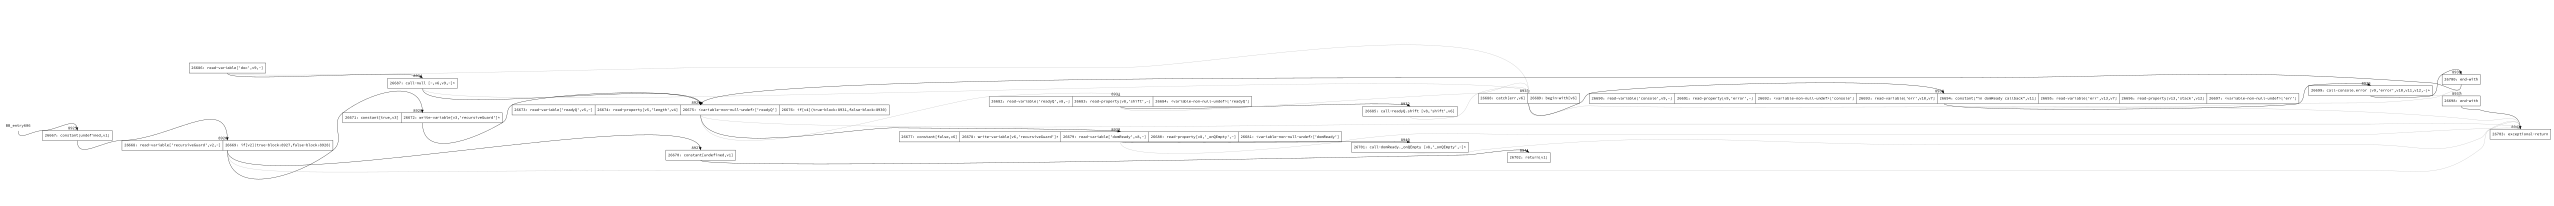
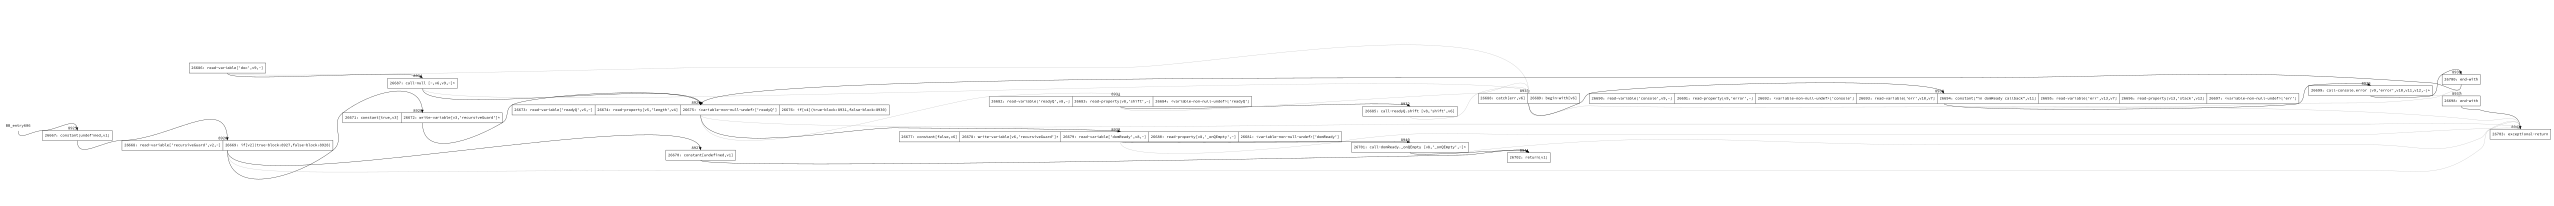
none -> (1480, 152)
